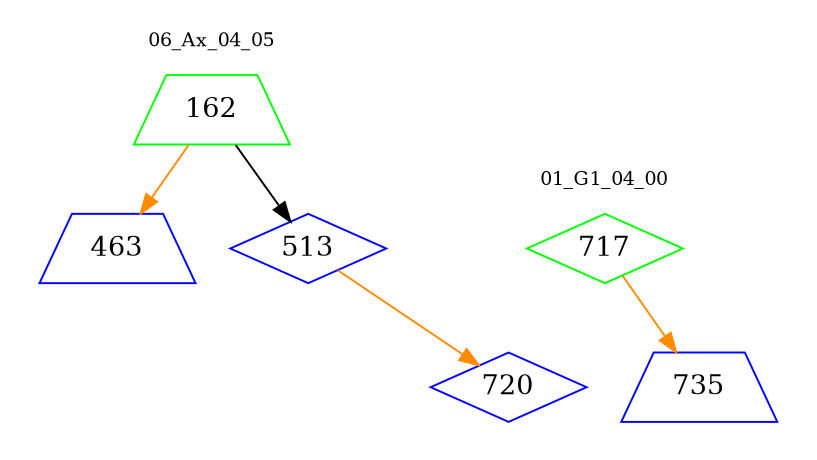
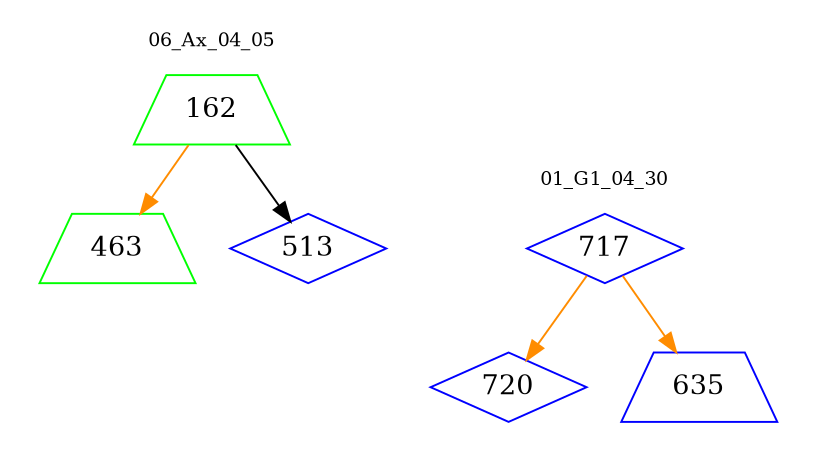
(605, 180) -> (605, 180)
(118, 249) -> (118, 249)
(605, 249) -> (605, 249)
(400, 312) -> (562, 310)
(699, 387) -> (699, 387)
